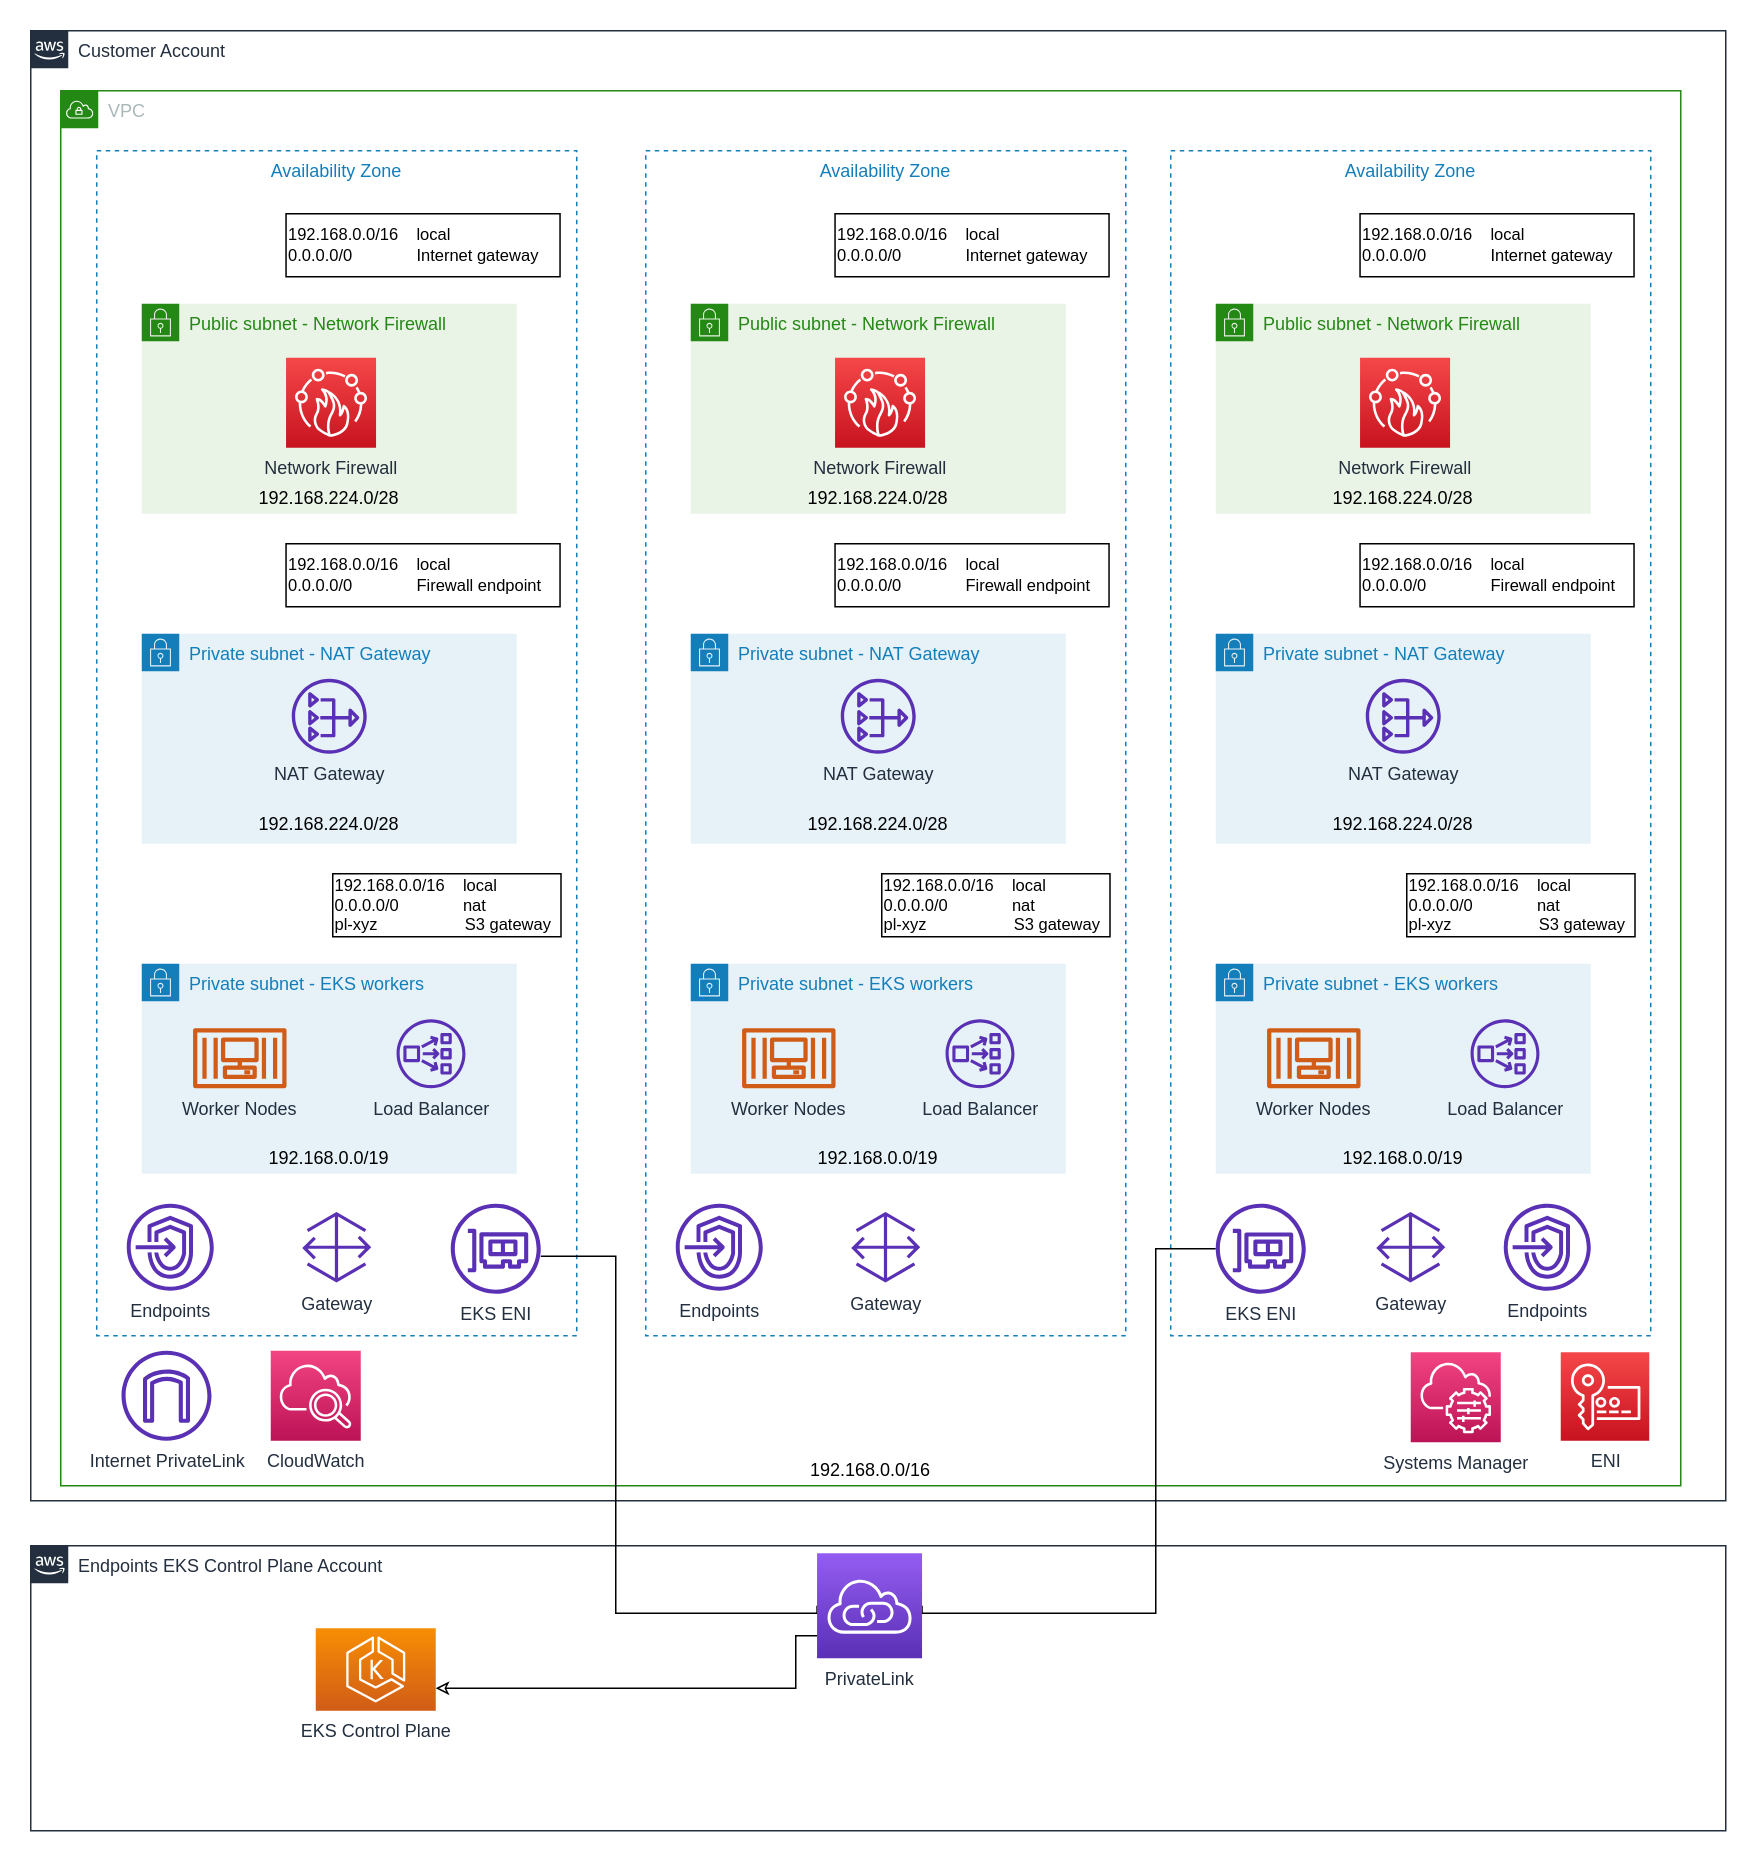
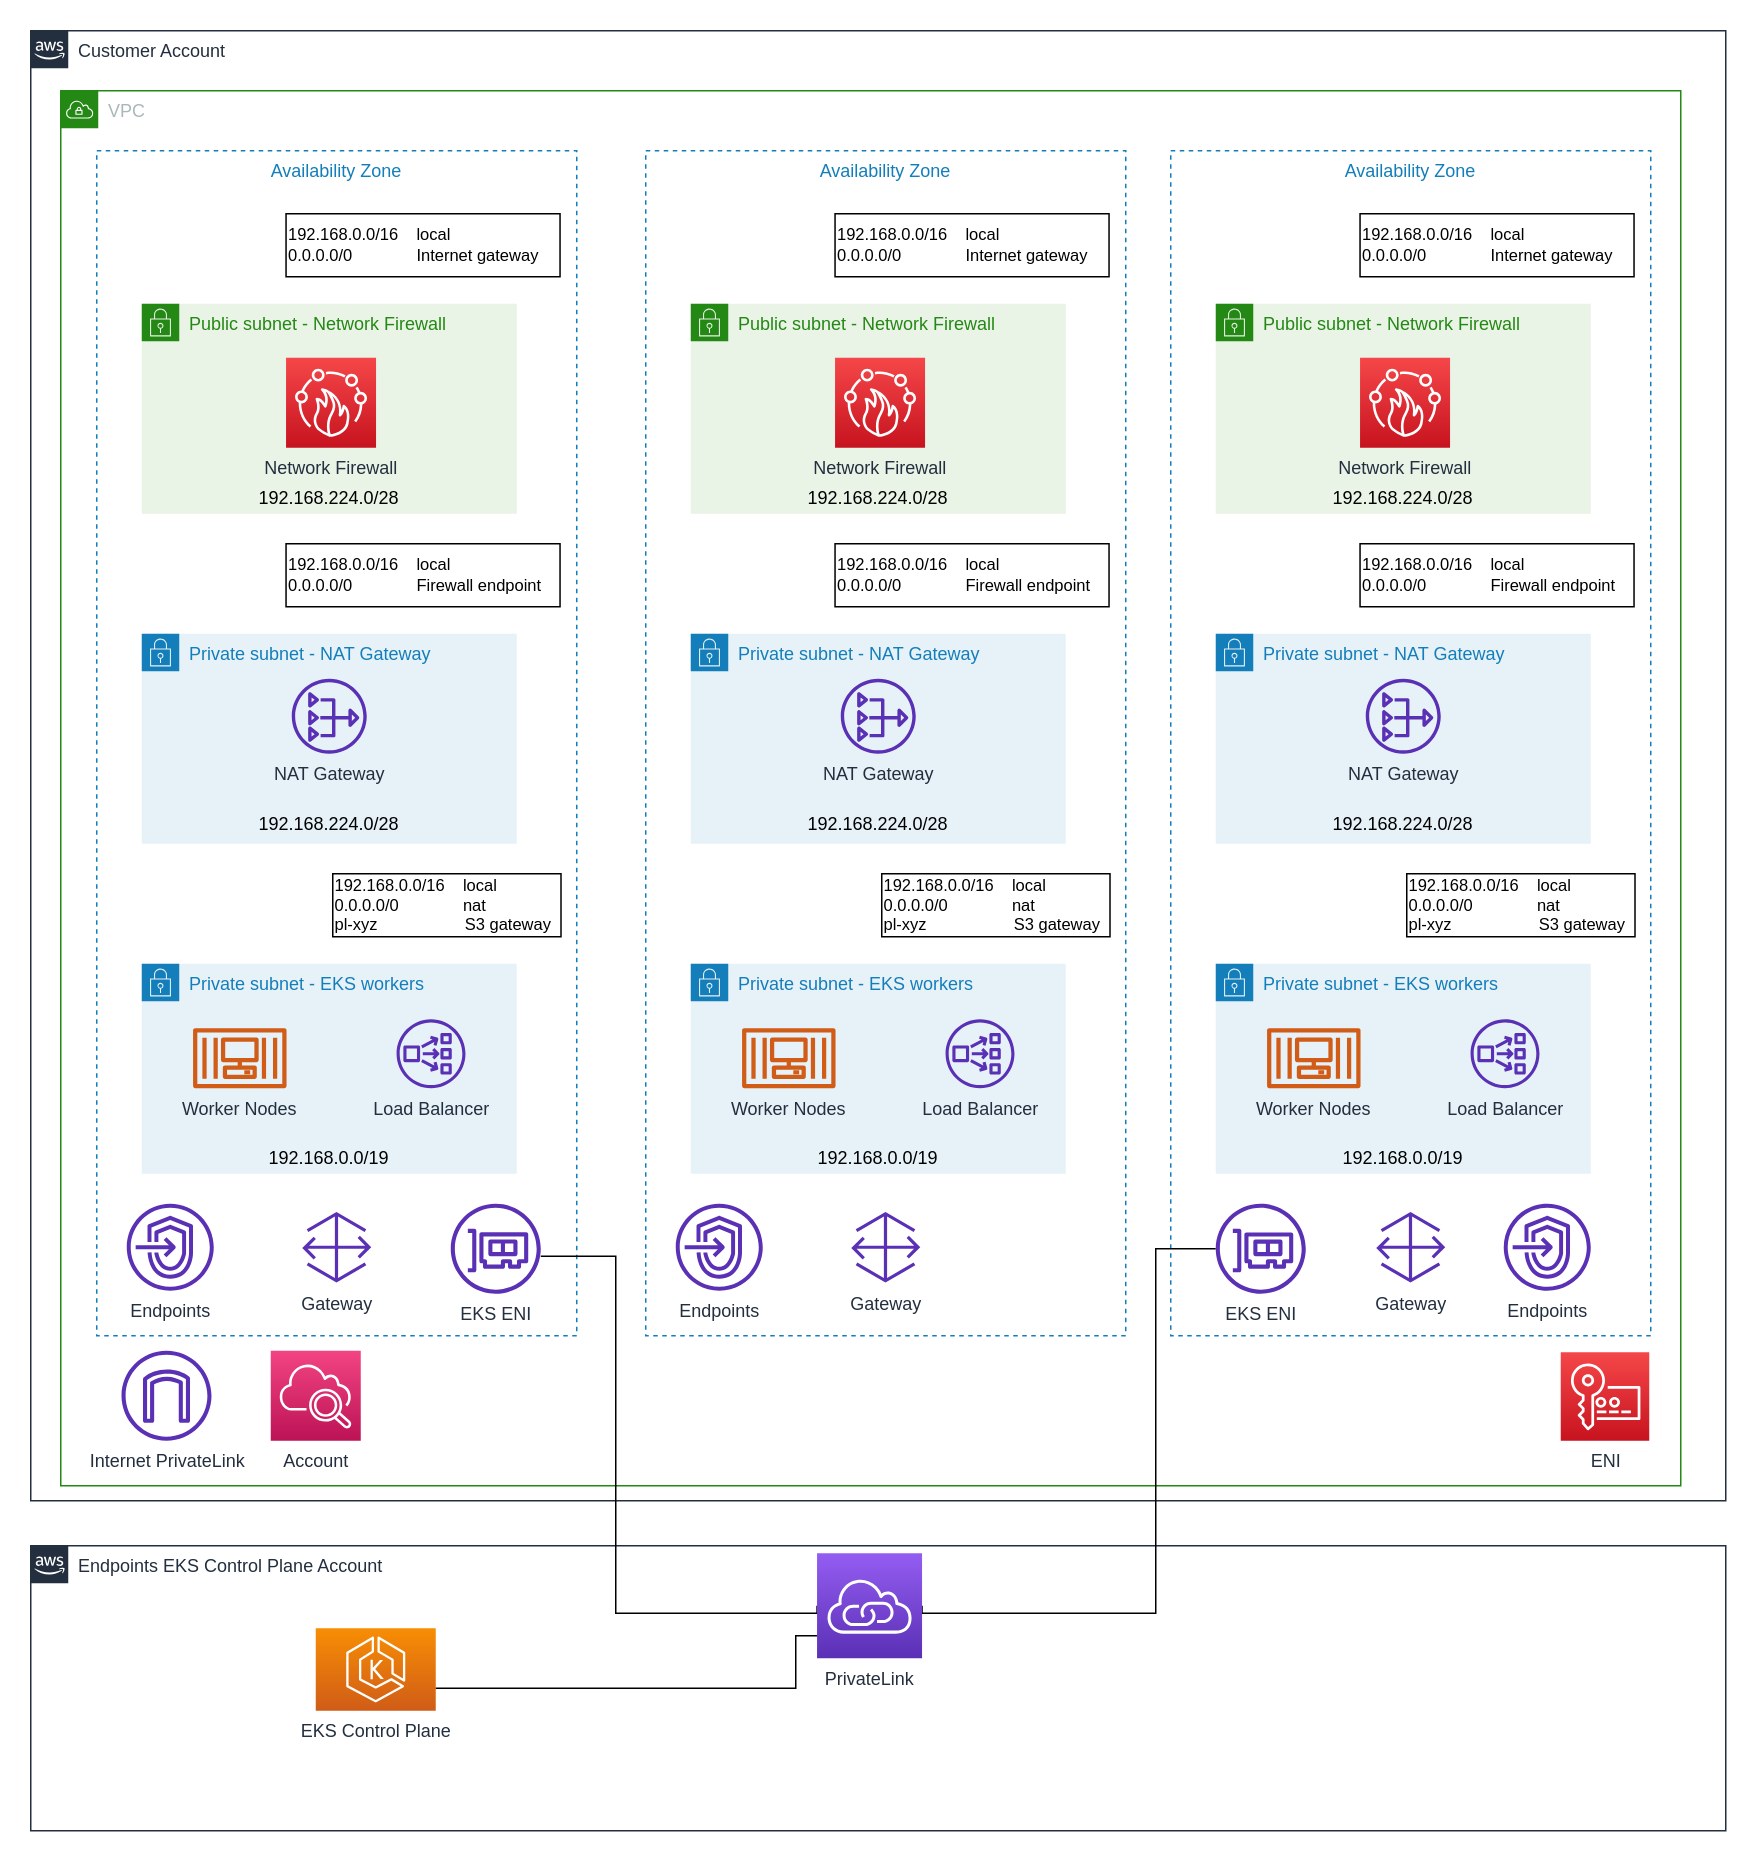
(1456, 1397) -> none
(317, 1462) -> (317, 1462)
(871, 1471) -> none
(447, 1688) -> (442, 1688)
